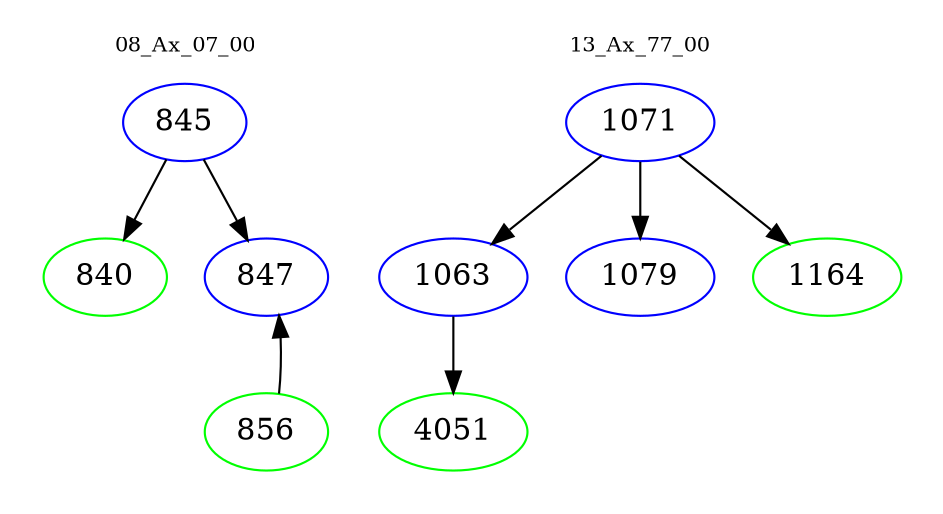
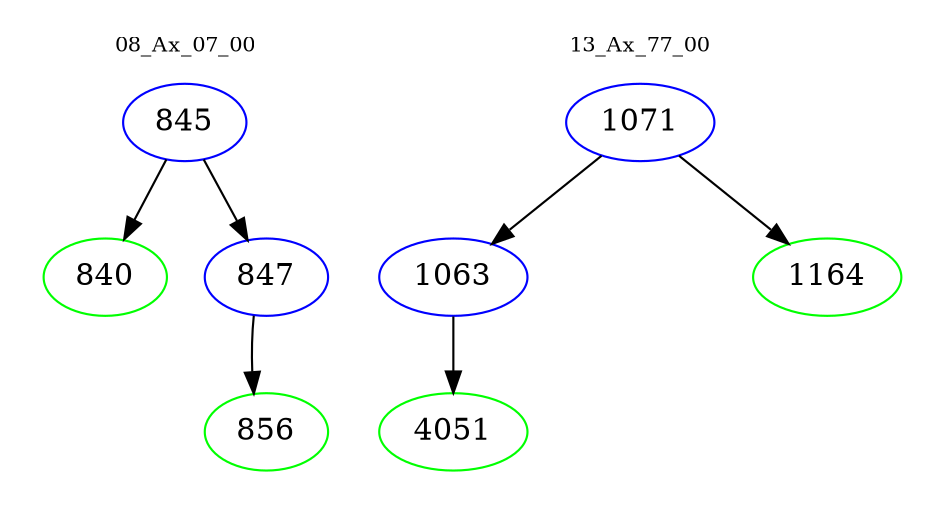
(640, 277) -> none
(281, 366) -> (252, 344)
